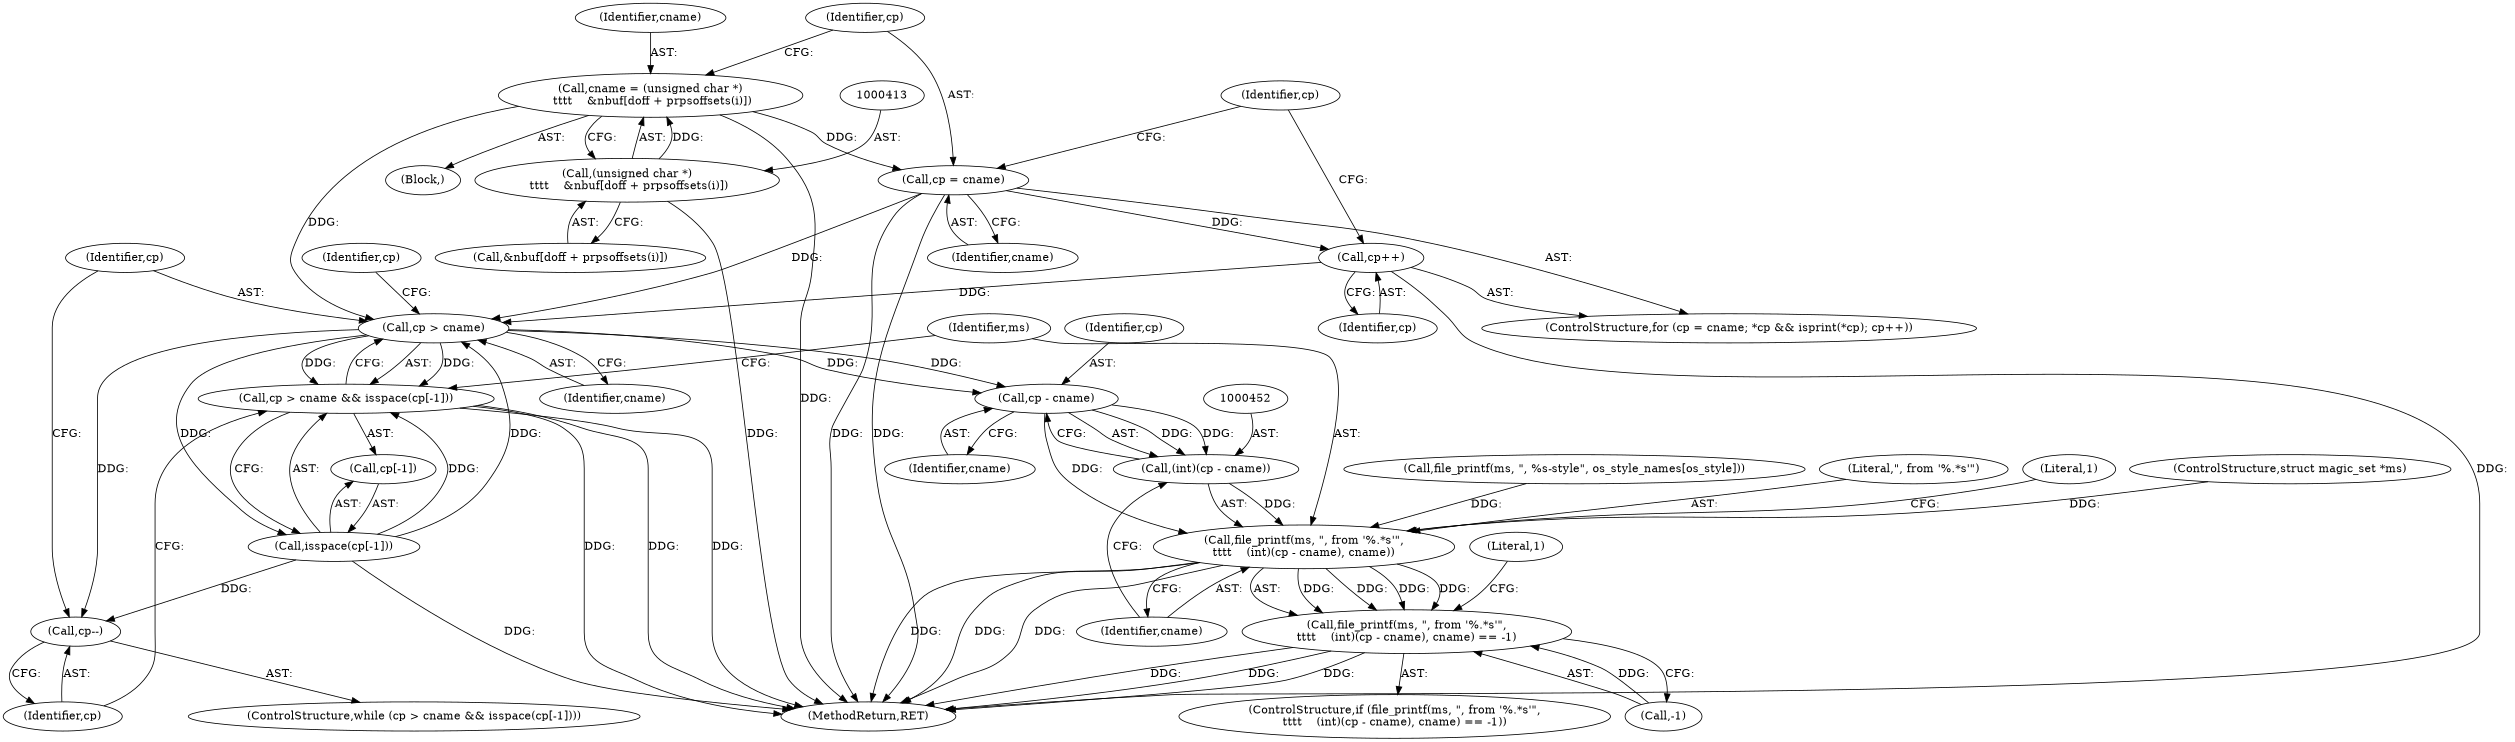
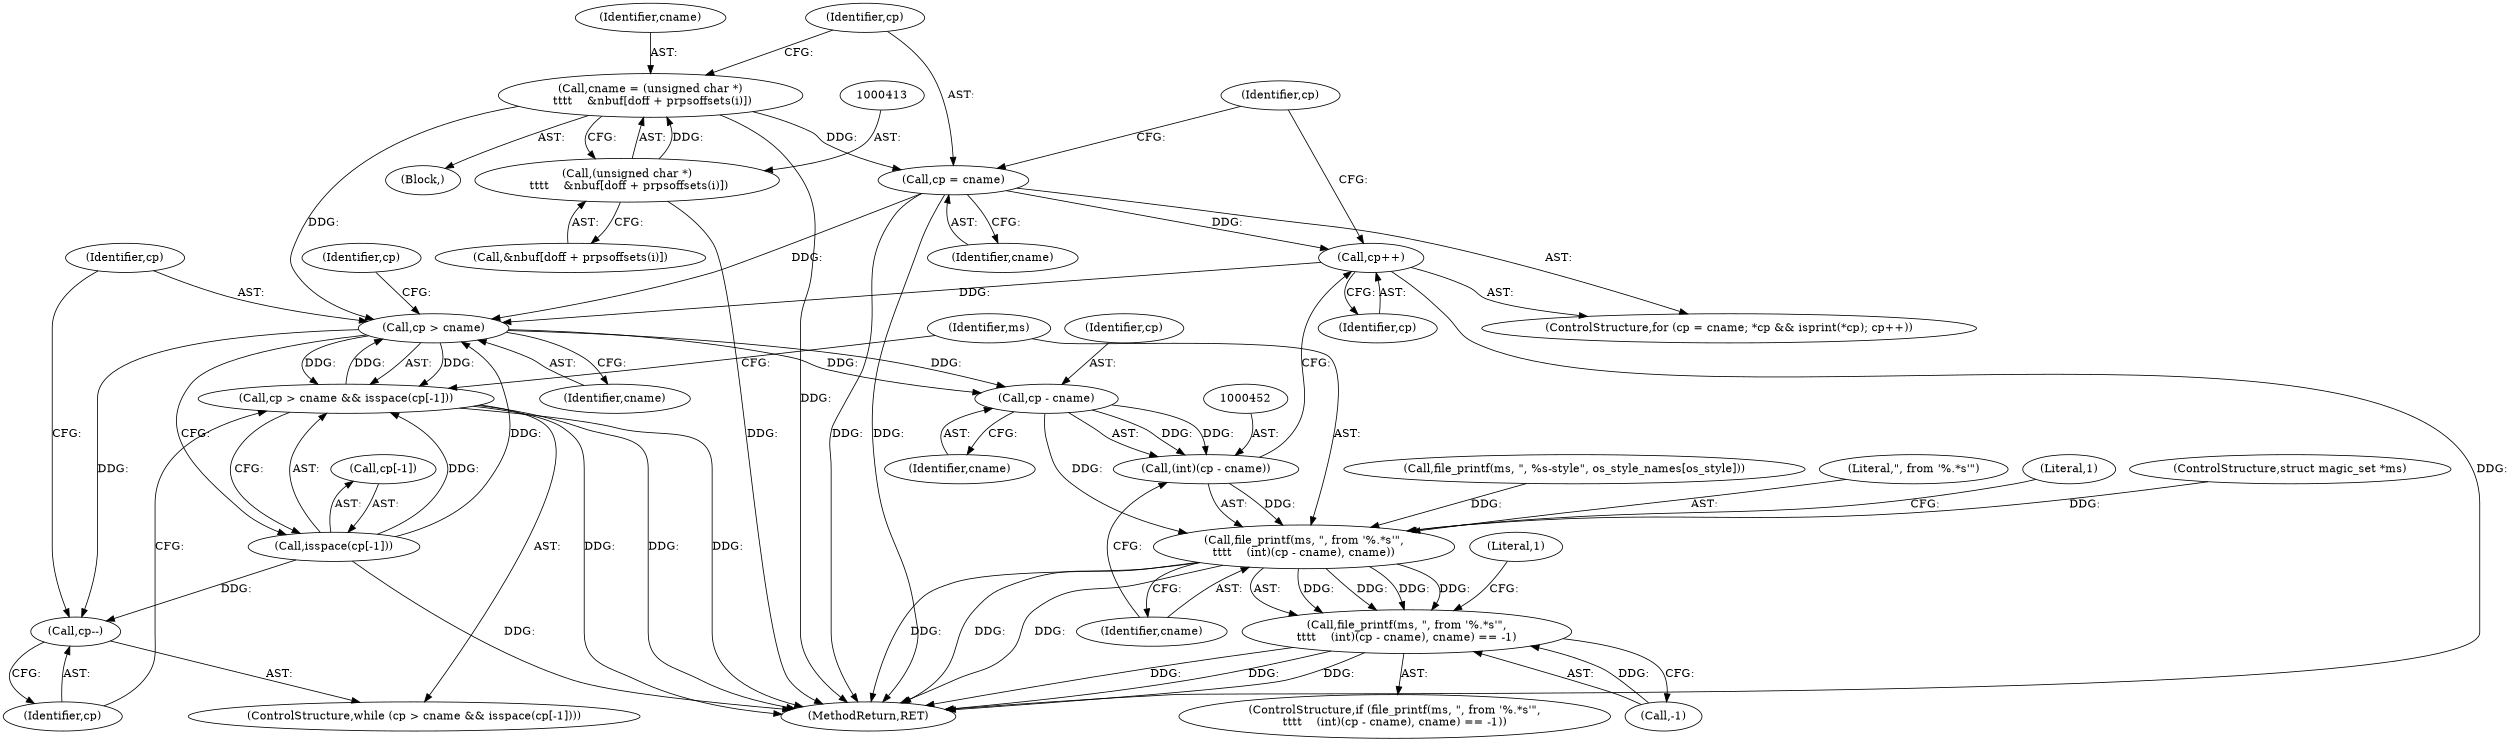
(372, 364) -> (372, 364)
(363, 431) -> (529, 536)
(198, 434) -> (198, 434)
(1087, 450) -> (1303, 369)
